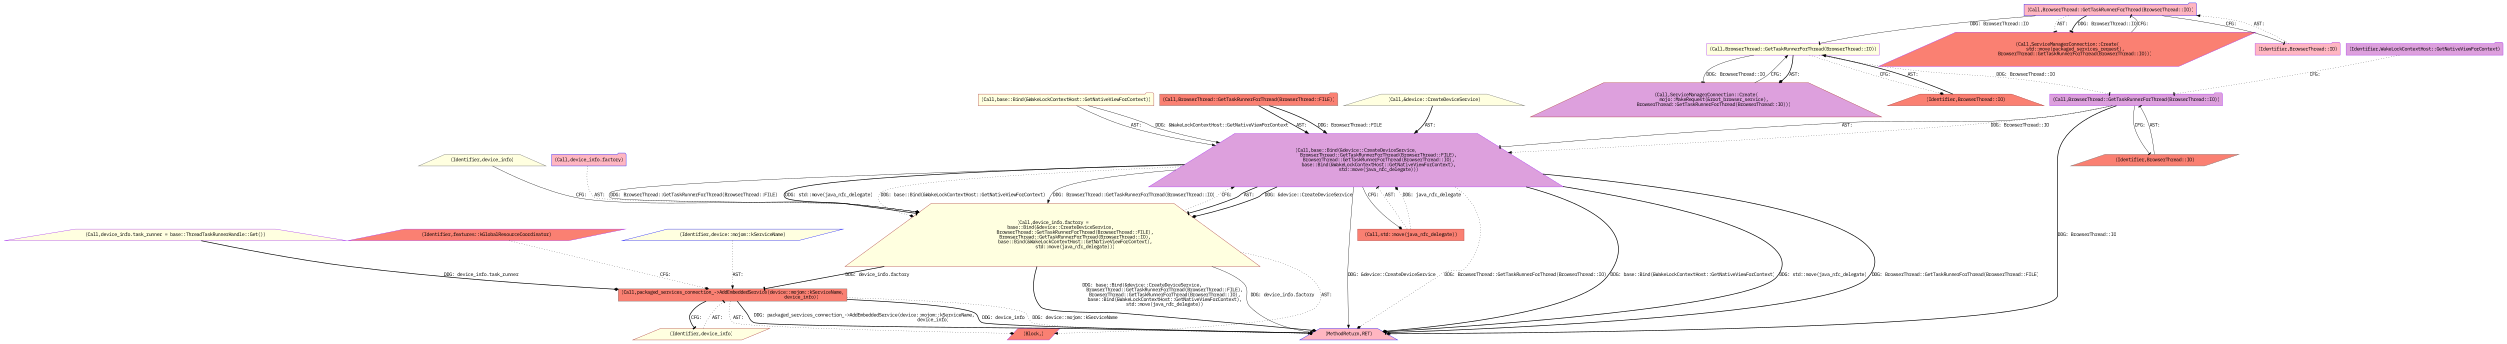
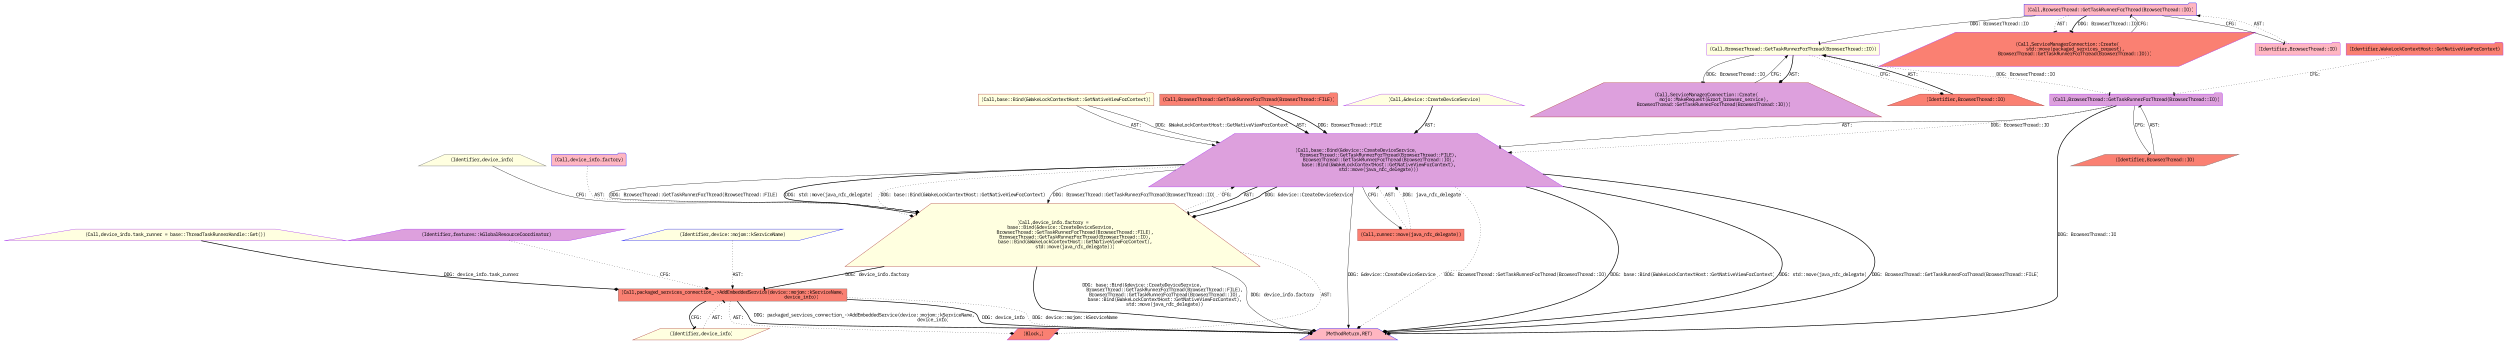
(2425, 49) -> (2425, 49)
(1434, 100) -> (1434, 100)
(486, 235) -> (486, 235)
(1411, 235) -> (1411, 235)
